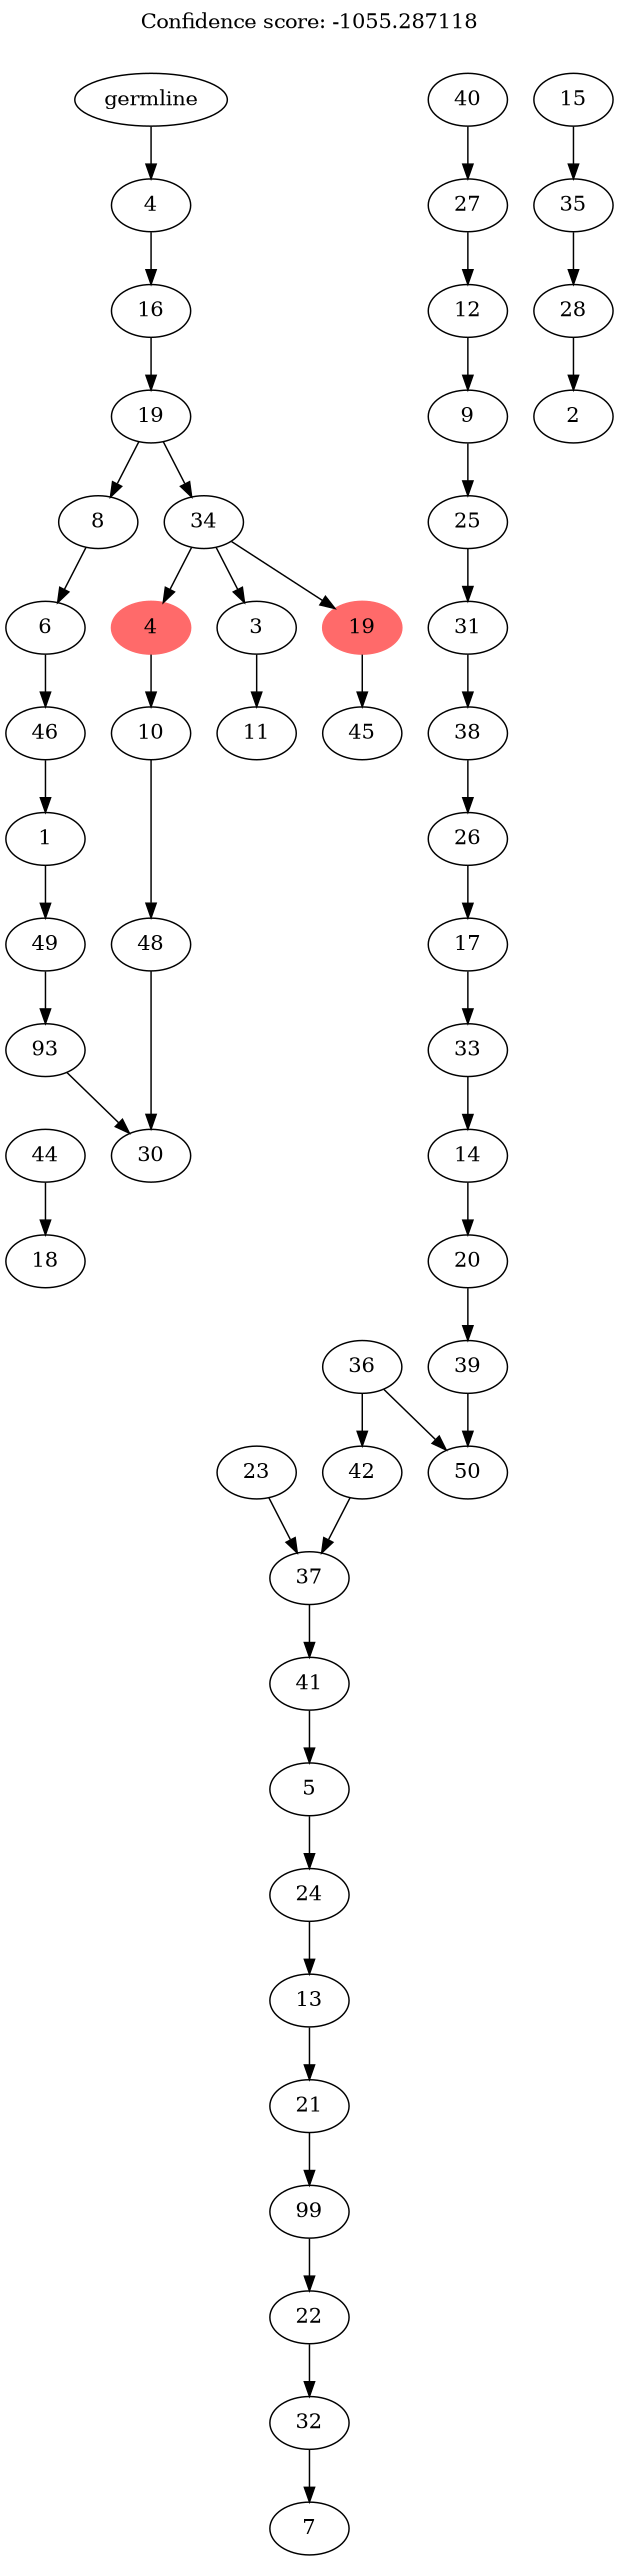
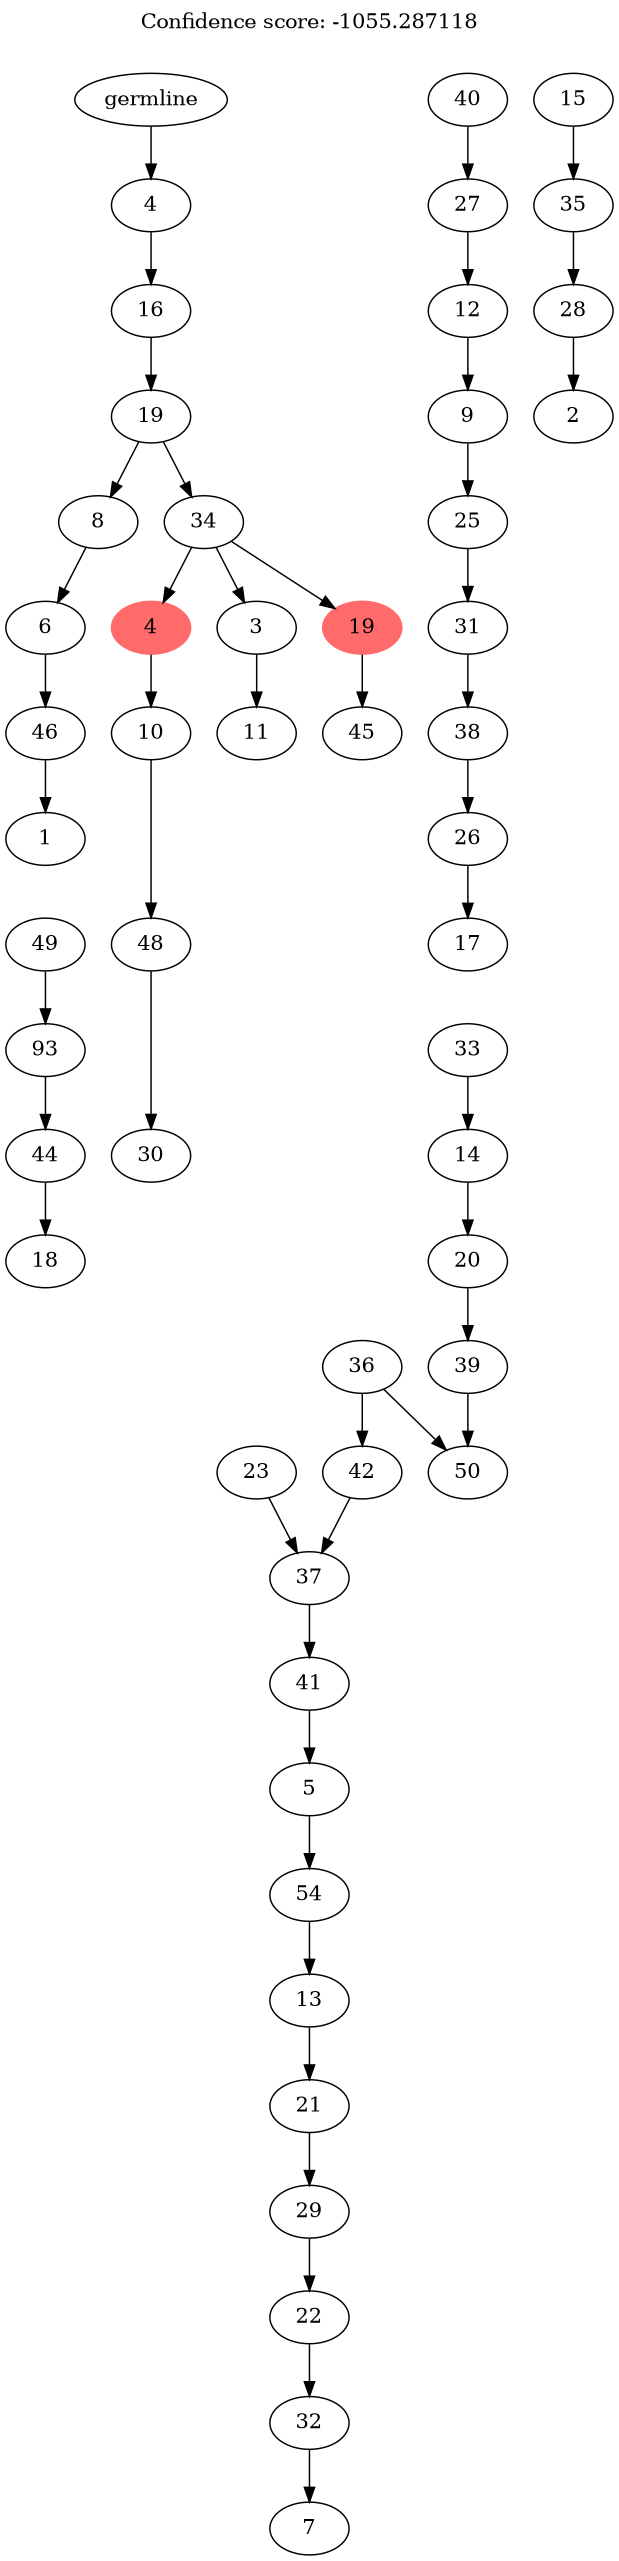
(45, 885) -> none
(468, 990) -> none
(93, 1098) -> (45, 1096)
(309, 1895) -> (309, 1895)
(309, 2212) -> (309, 2212)
